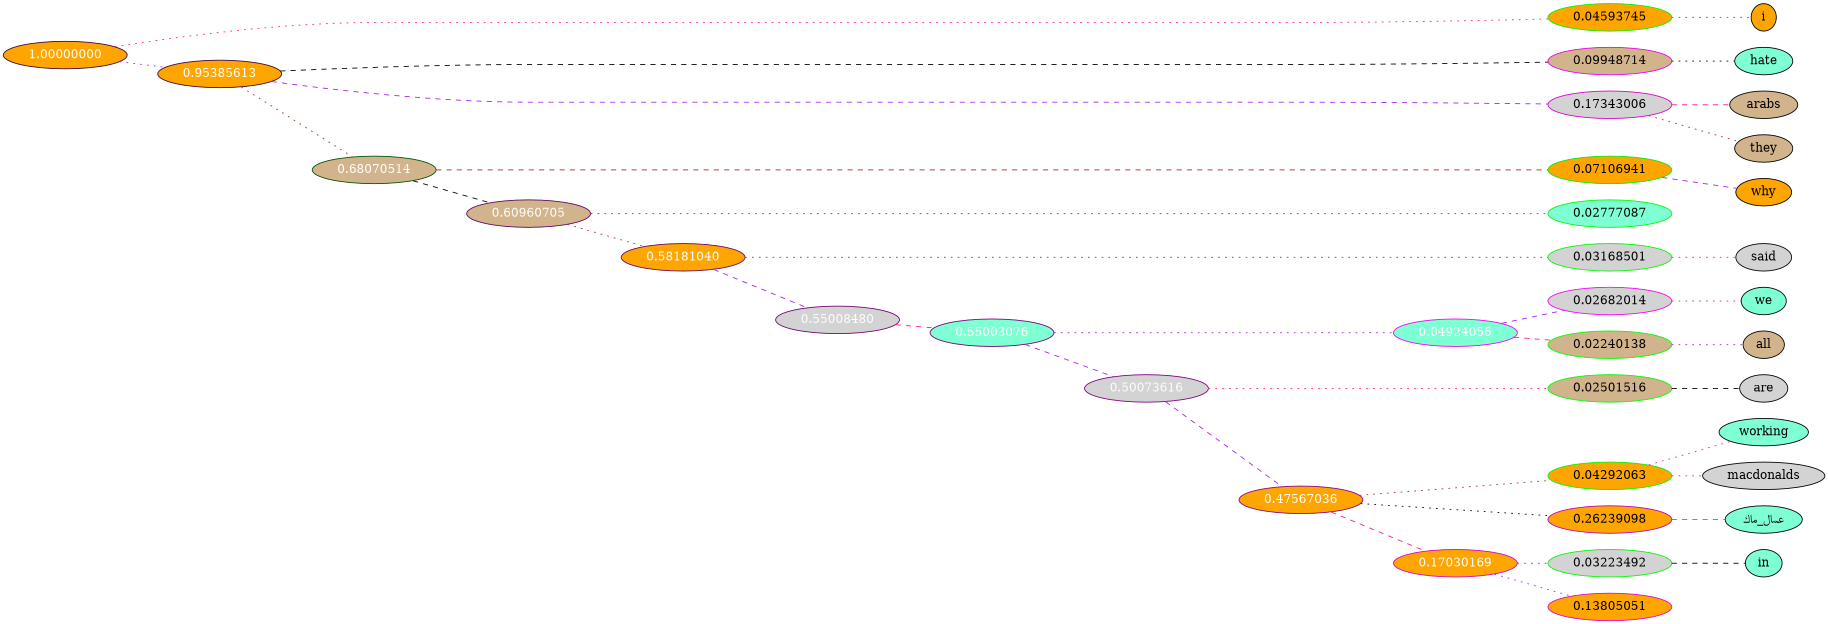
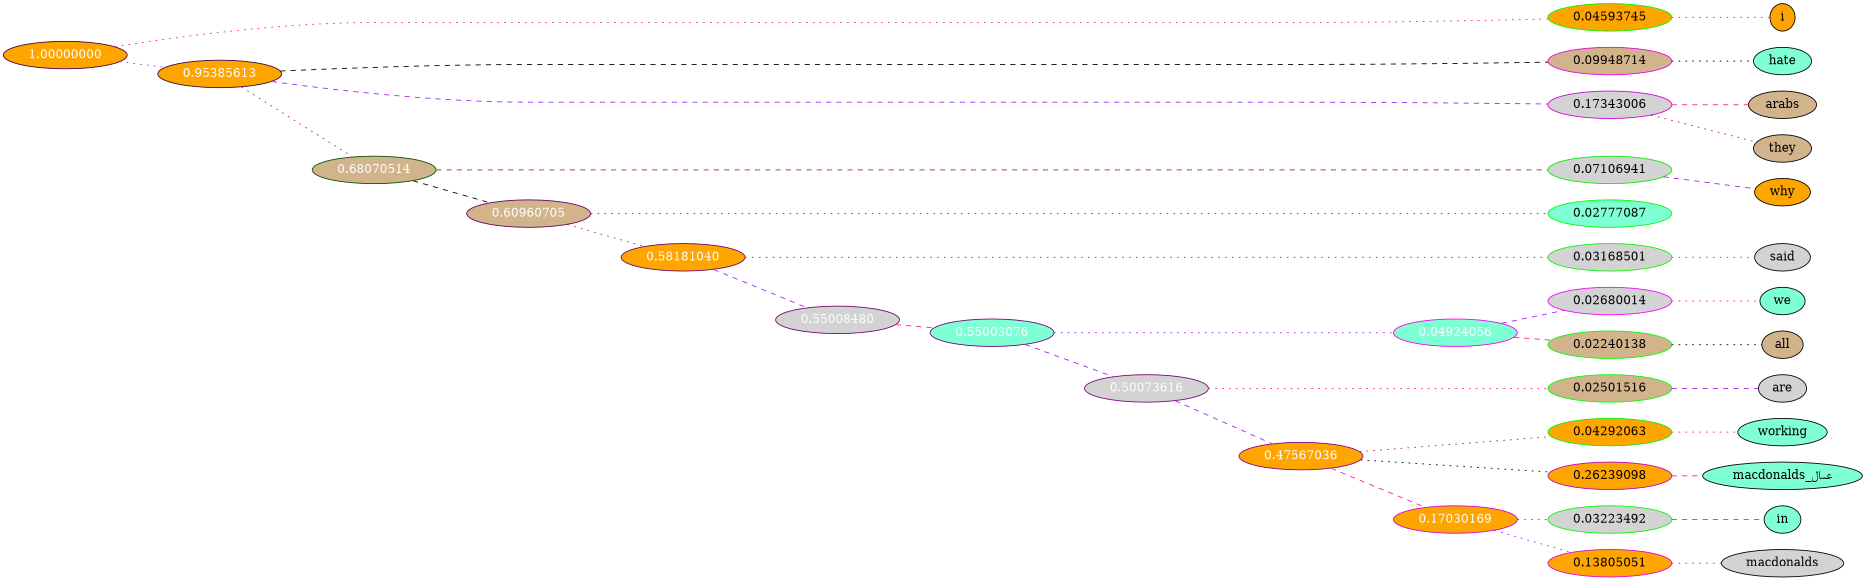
(1711, 17) -> (1721, 17)
(1610, 170) -> (1610, 170)
(1610, 301) -> (1610, 301)
(1707, 345) -> (1717, 345)
(1706, 388) -> (1715, 388)
(1687, 476) -> (1696, 563)
(1764, 520) -> (1783, 476)
(1709, 563) -> (1718, 520)
